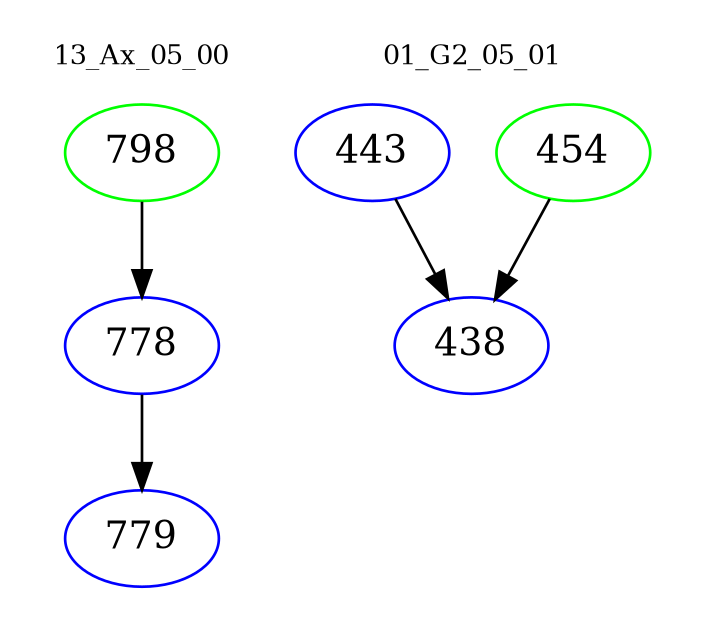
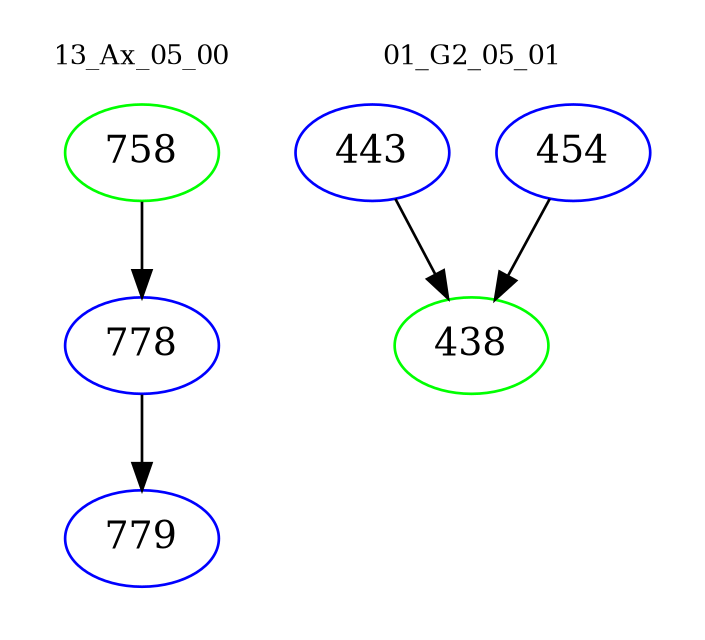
(142, 153) -> (142, 153)
(573, 153) -> (573, 153)
(472, 346) -> (472, 346)
